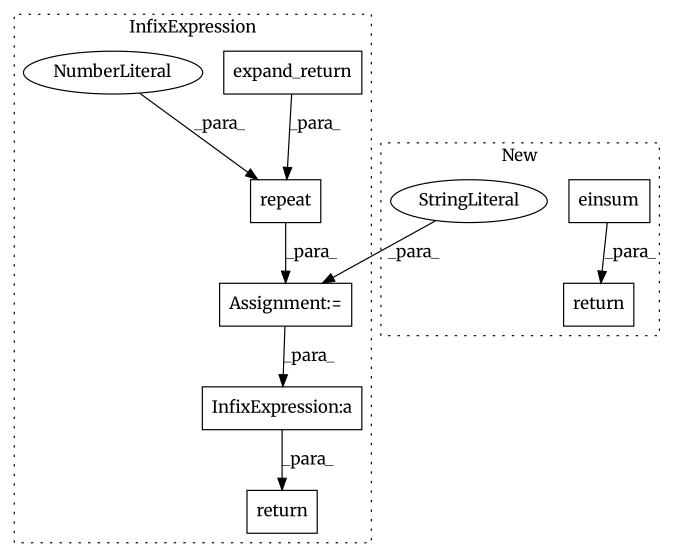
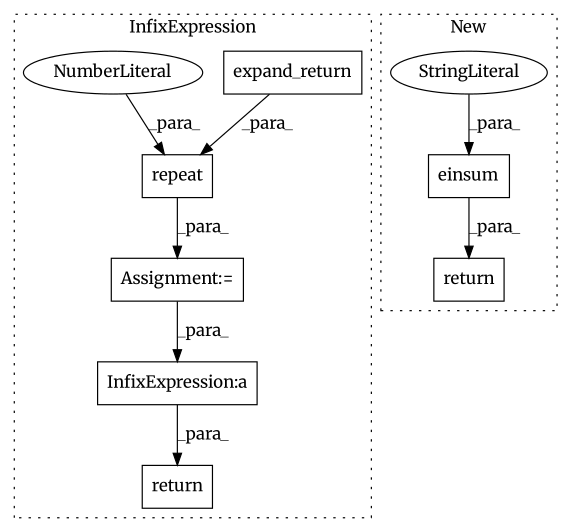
(389, 246) -> (469, 118)
